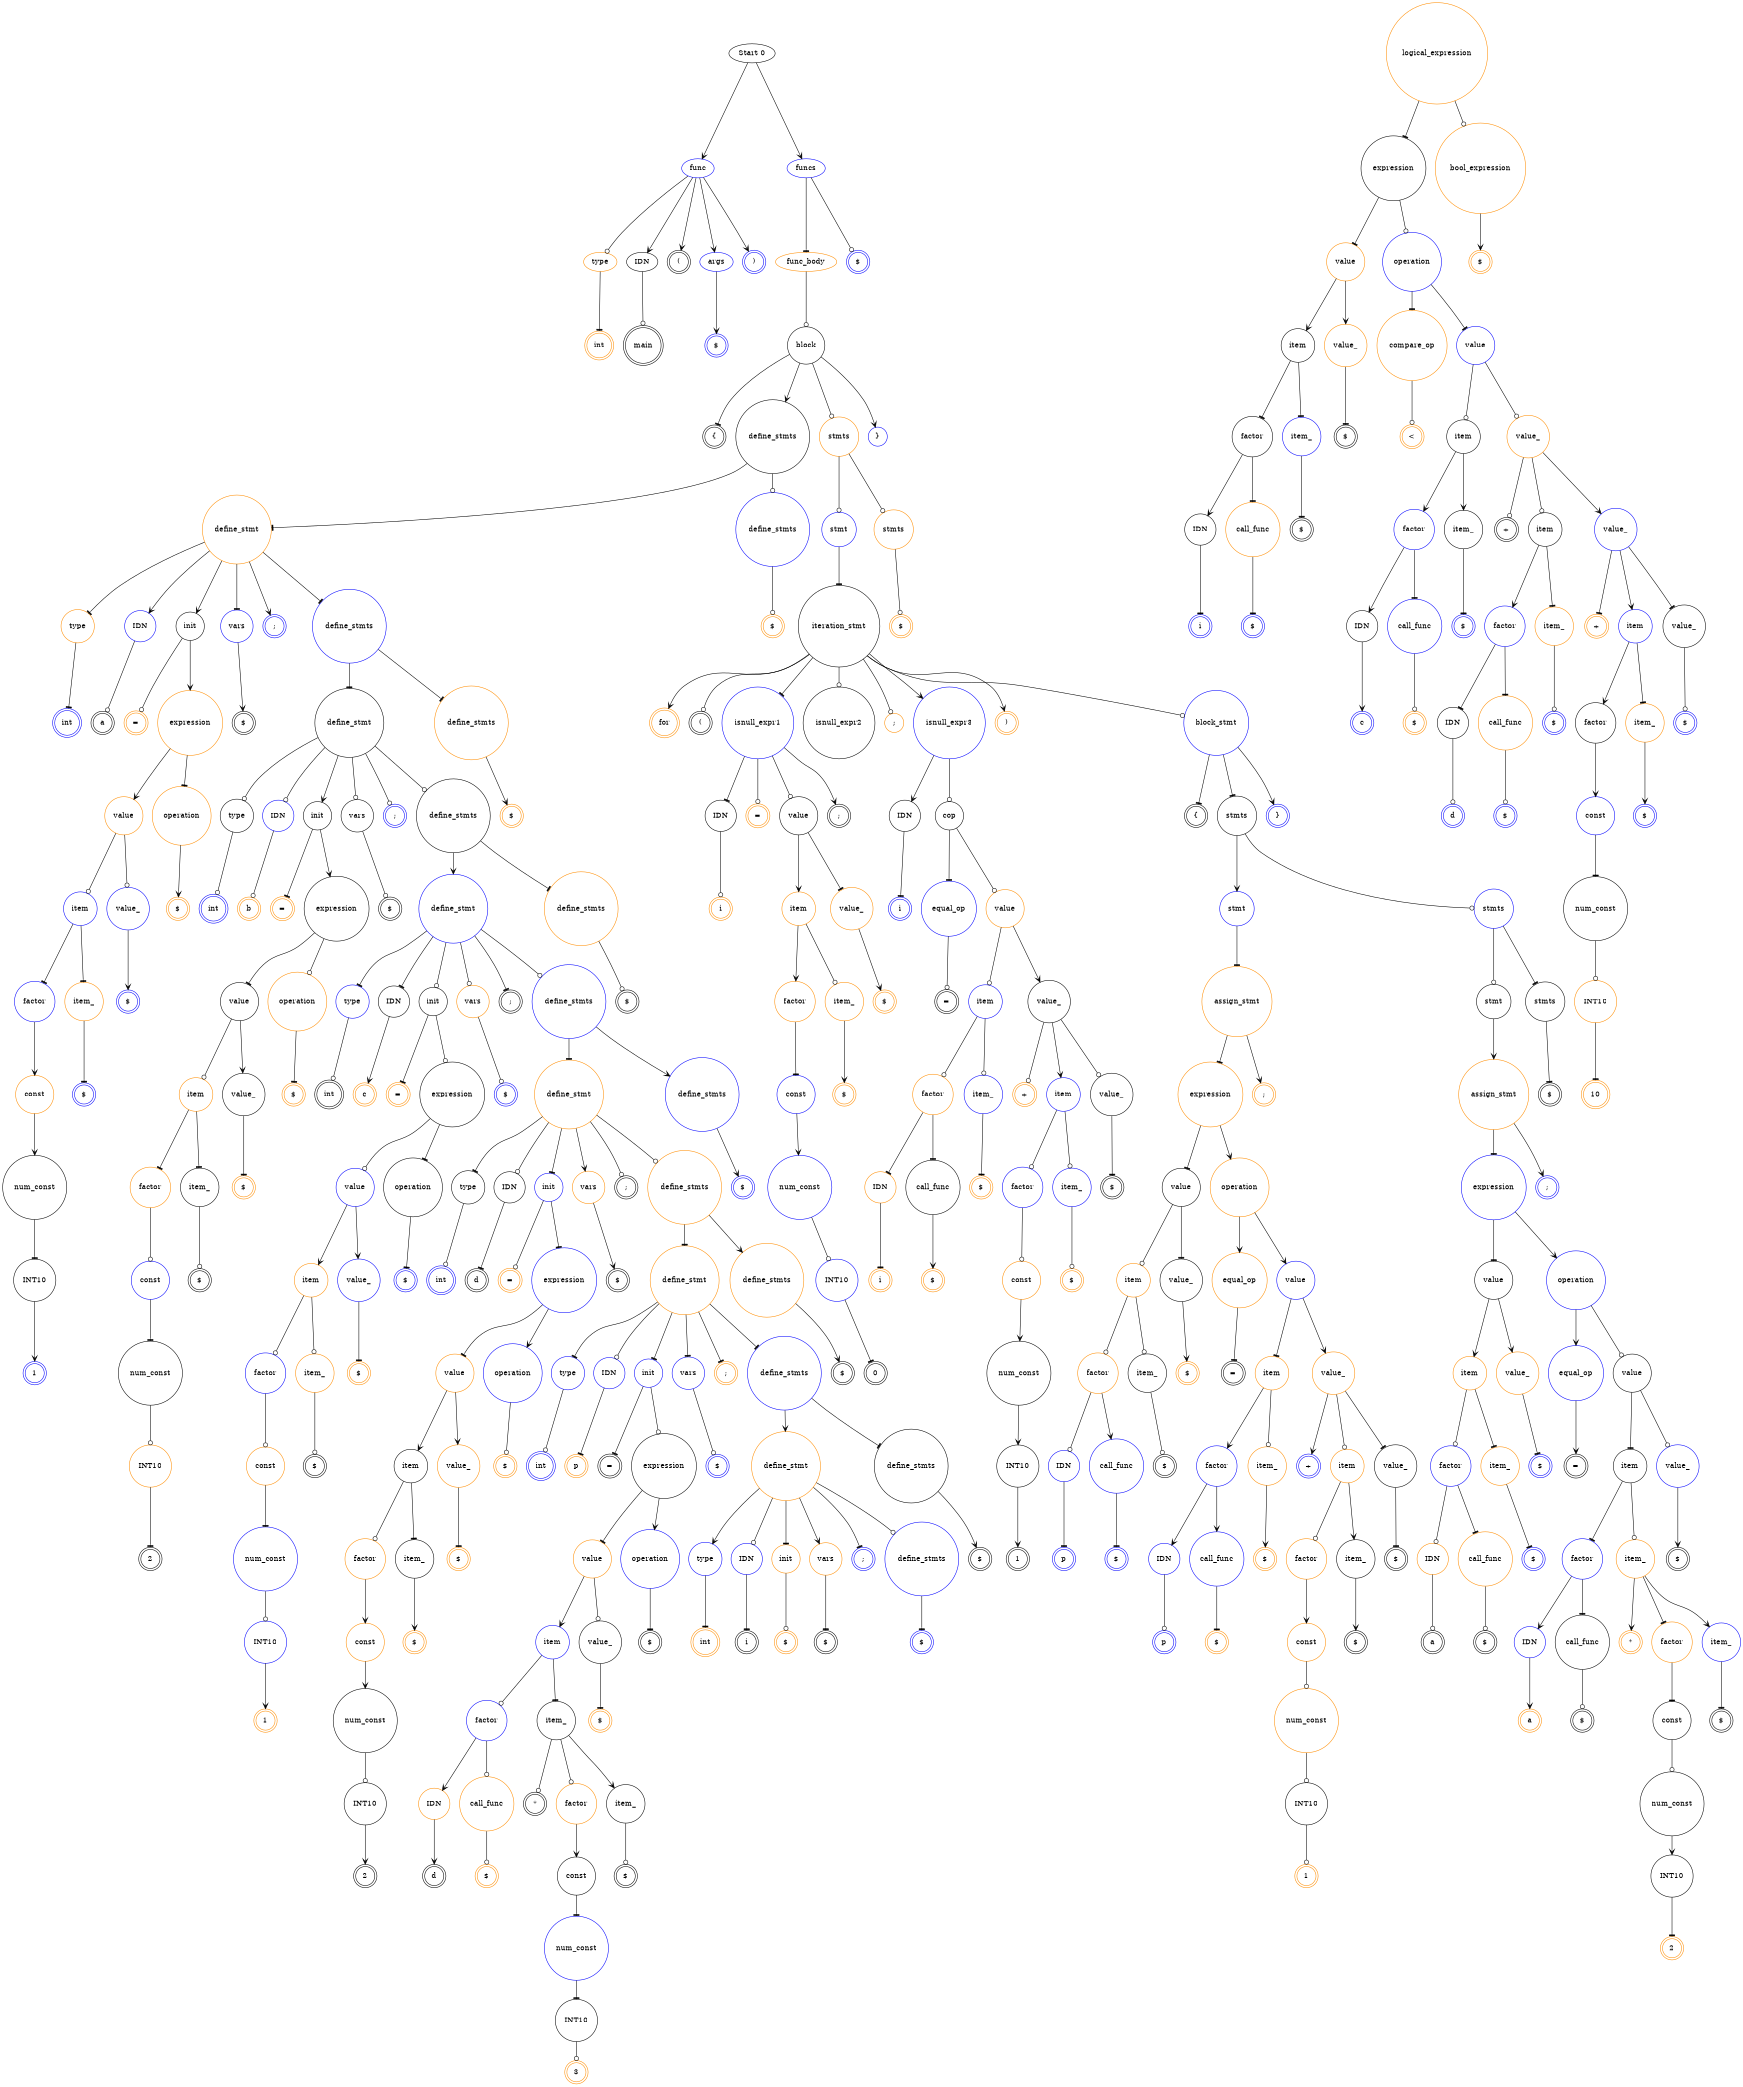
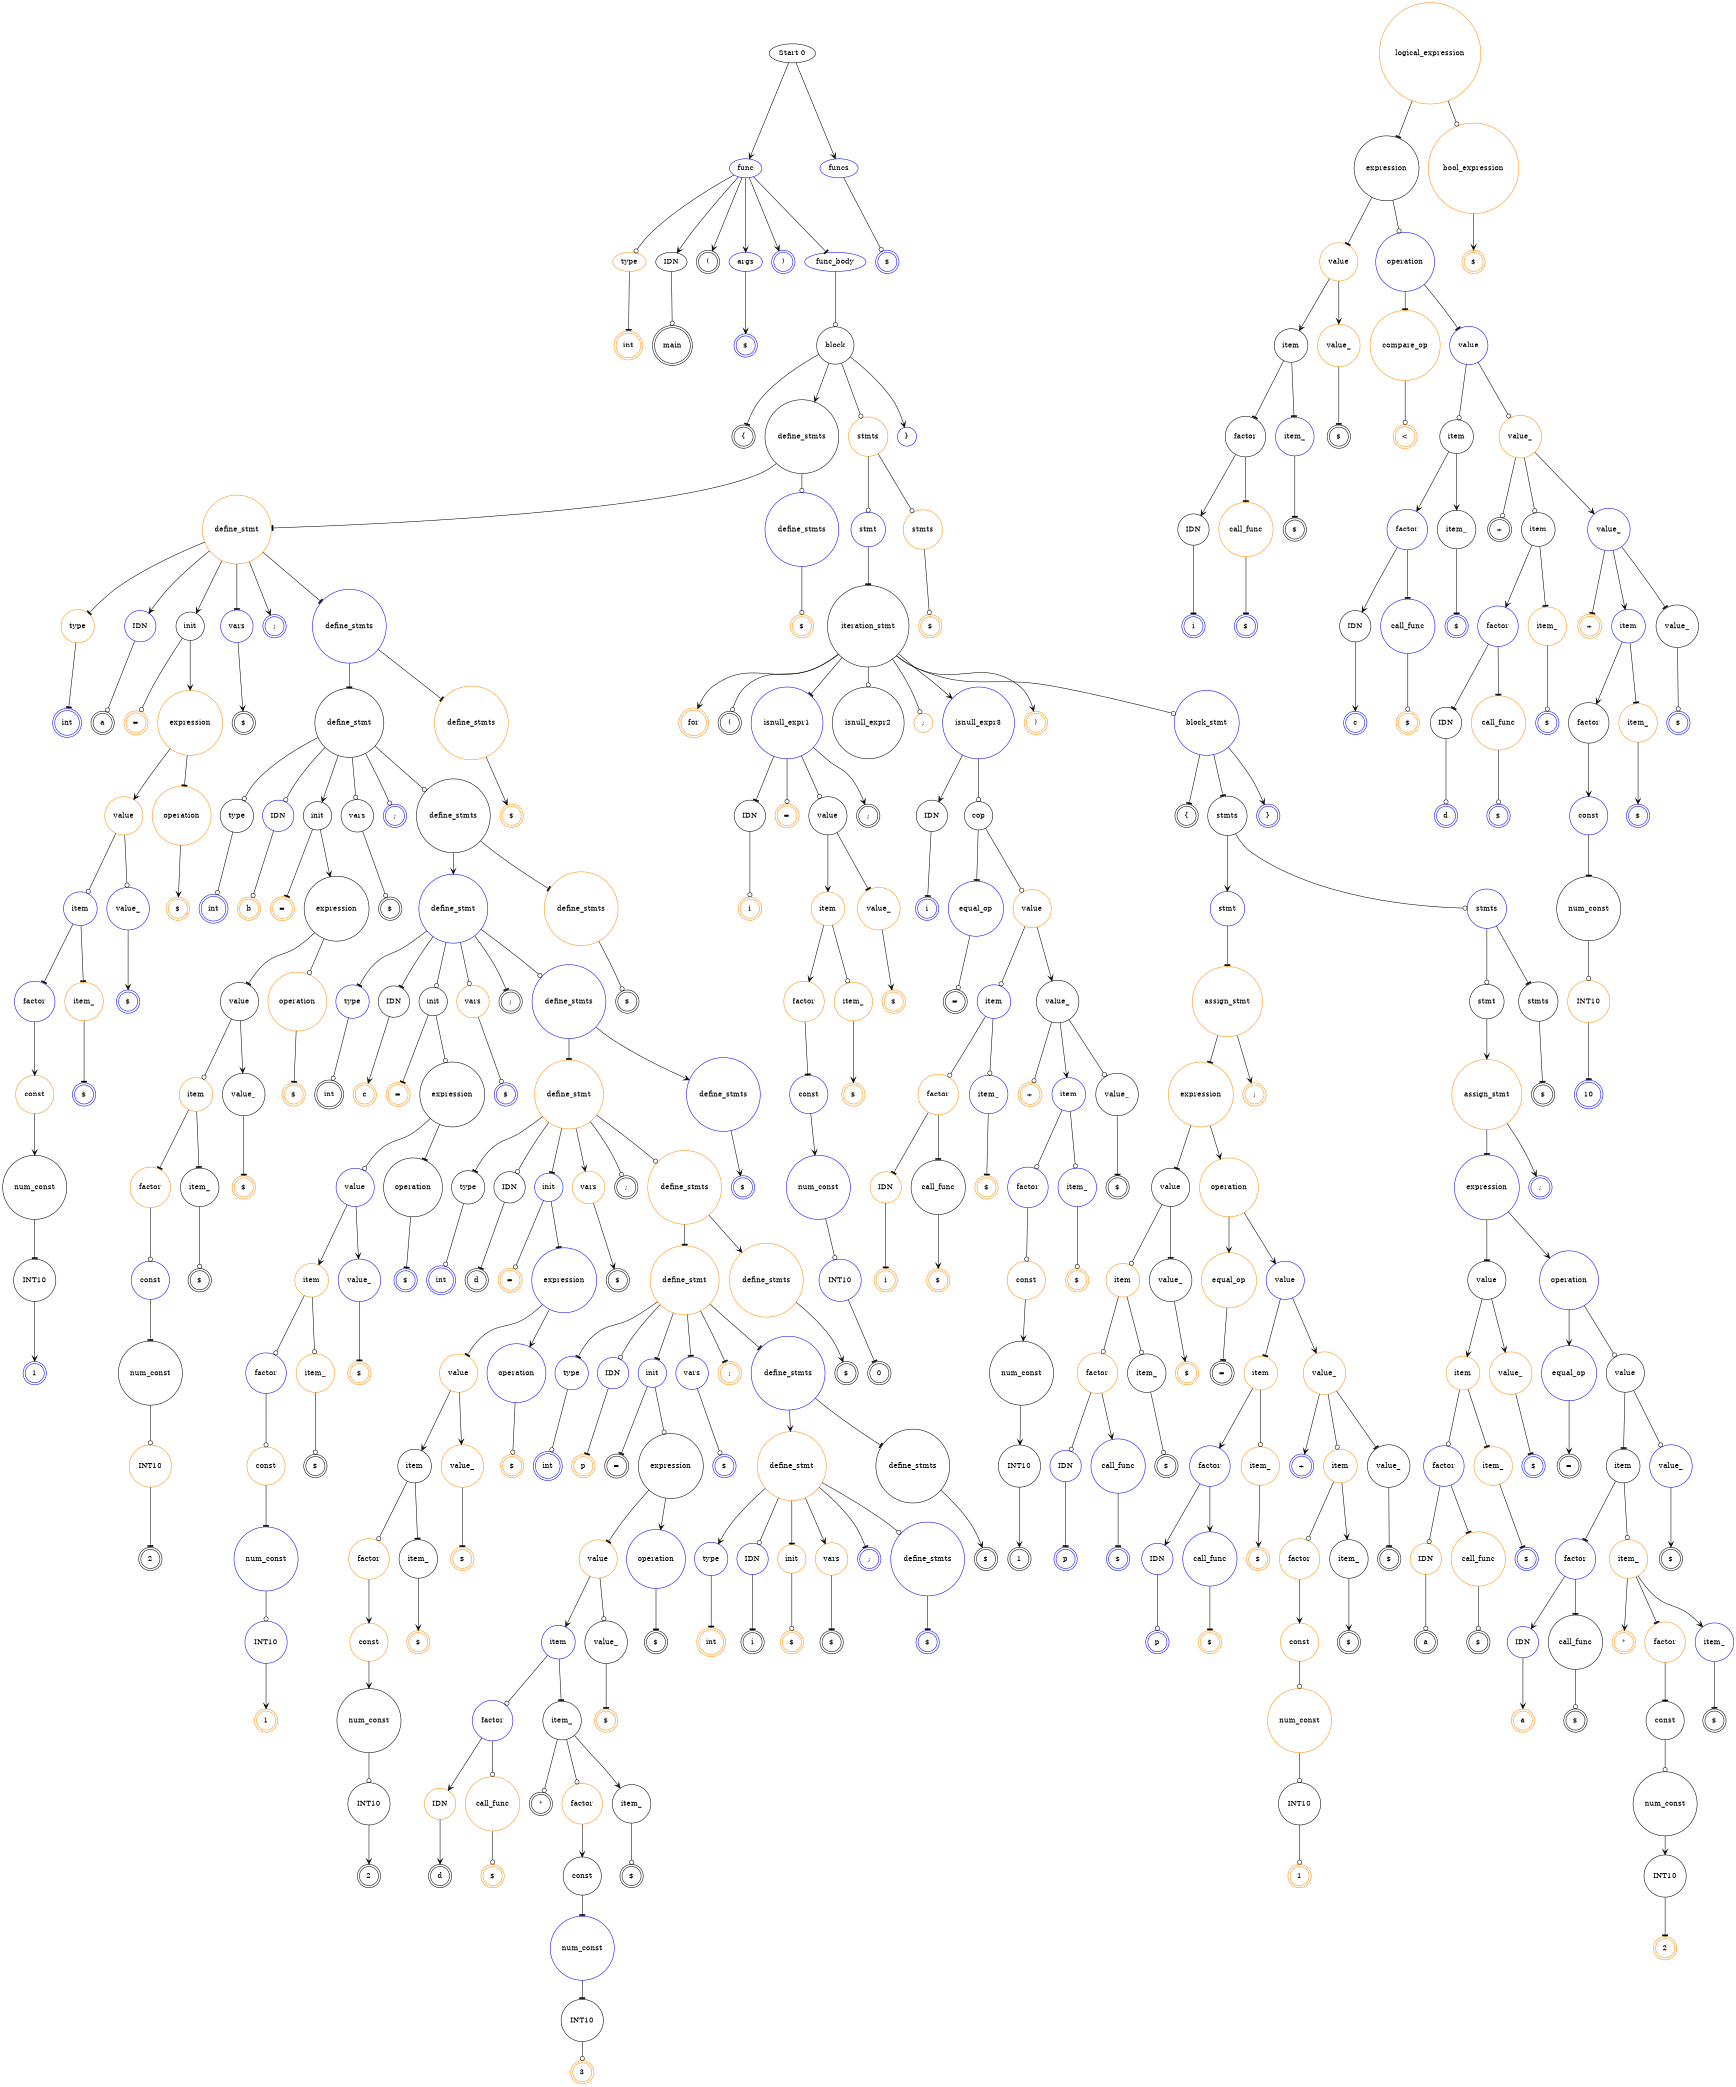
(806, 214) -> (789, 214)
(806, 262) -> (835, 262)
(1596, 1094) -> (1589, 1094)
